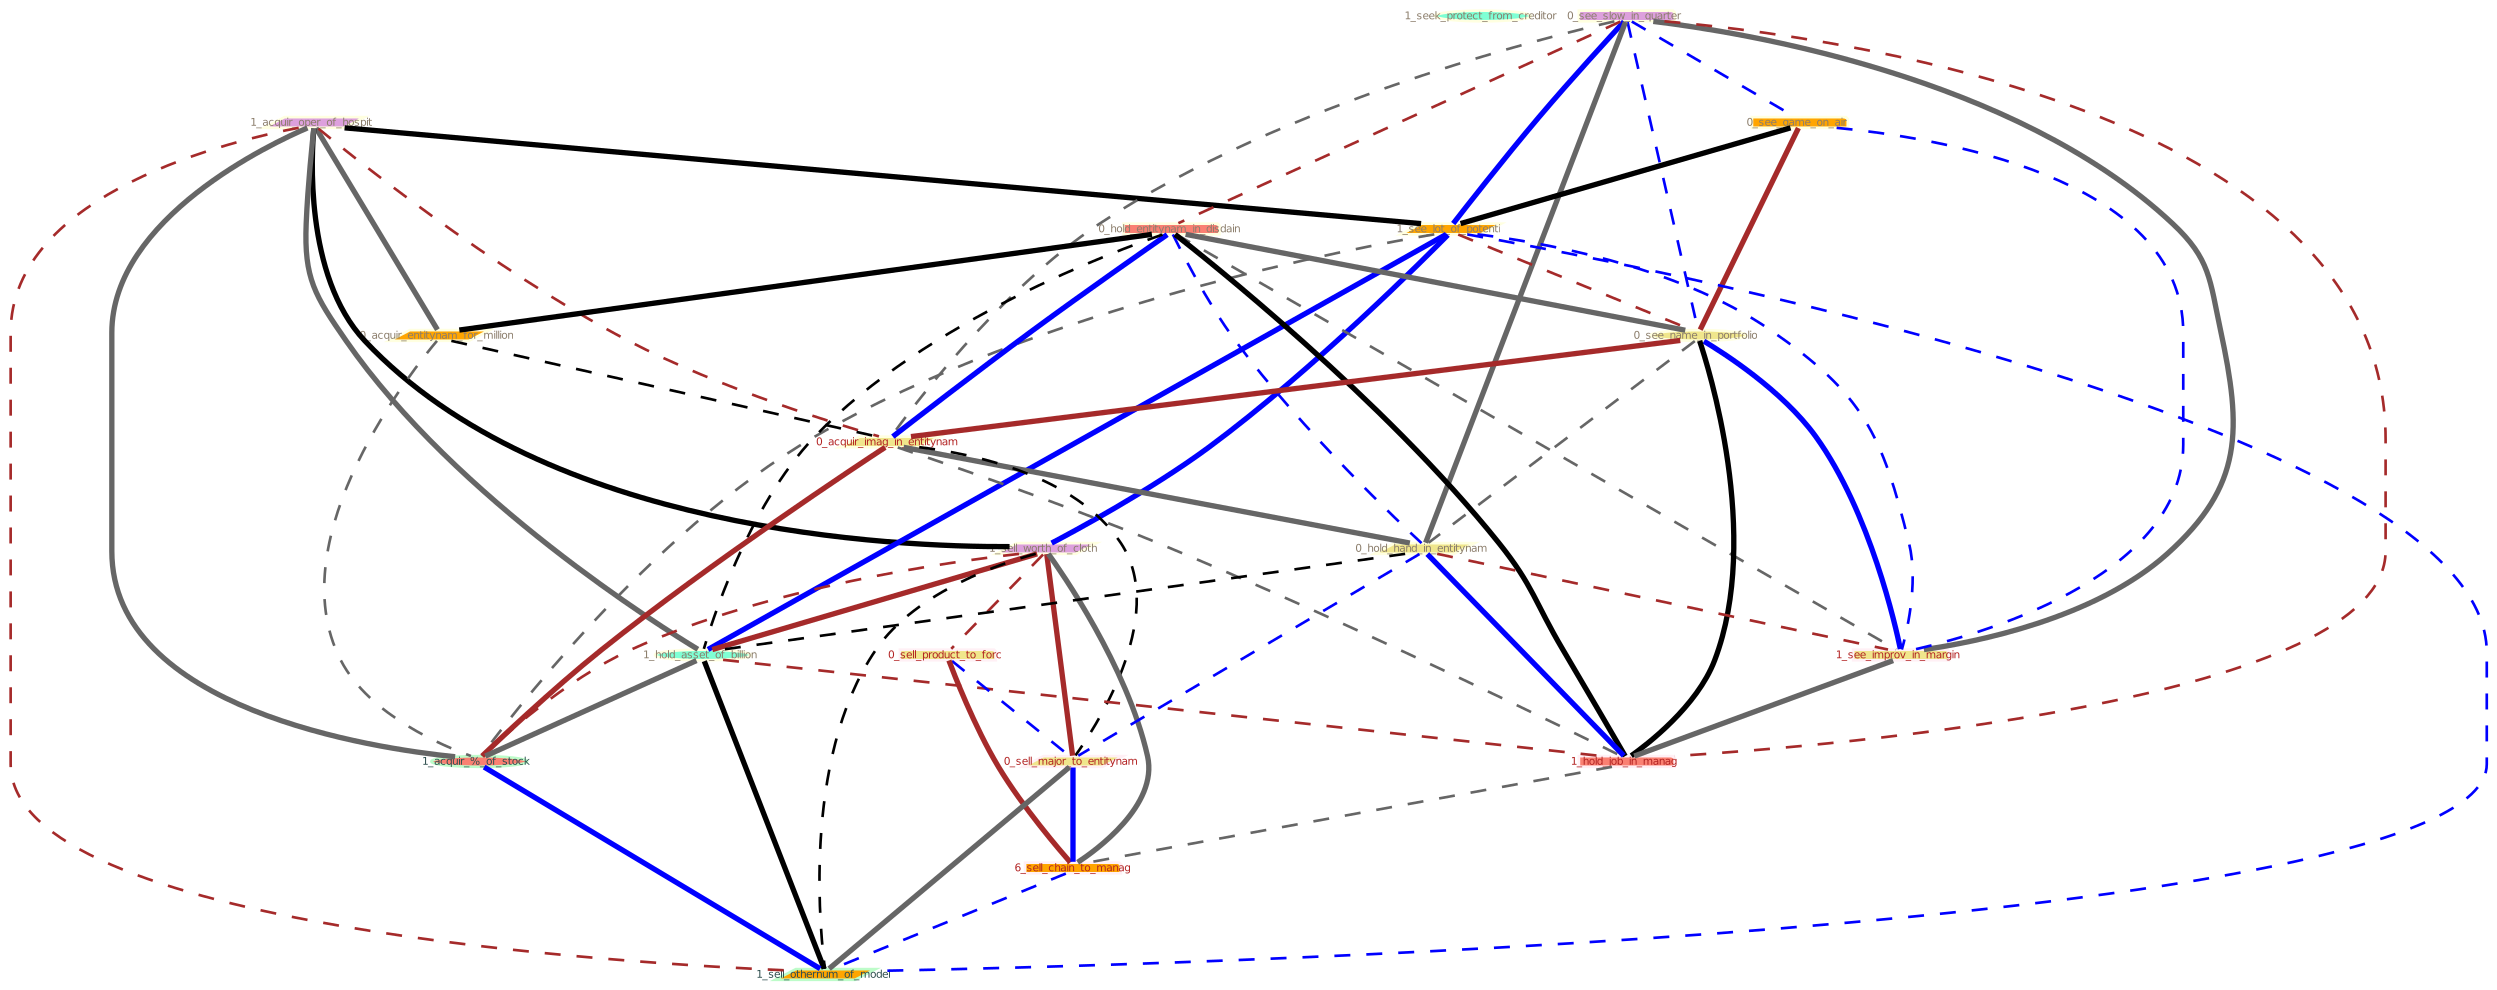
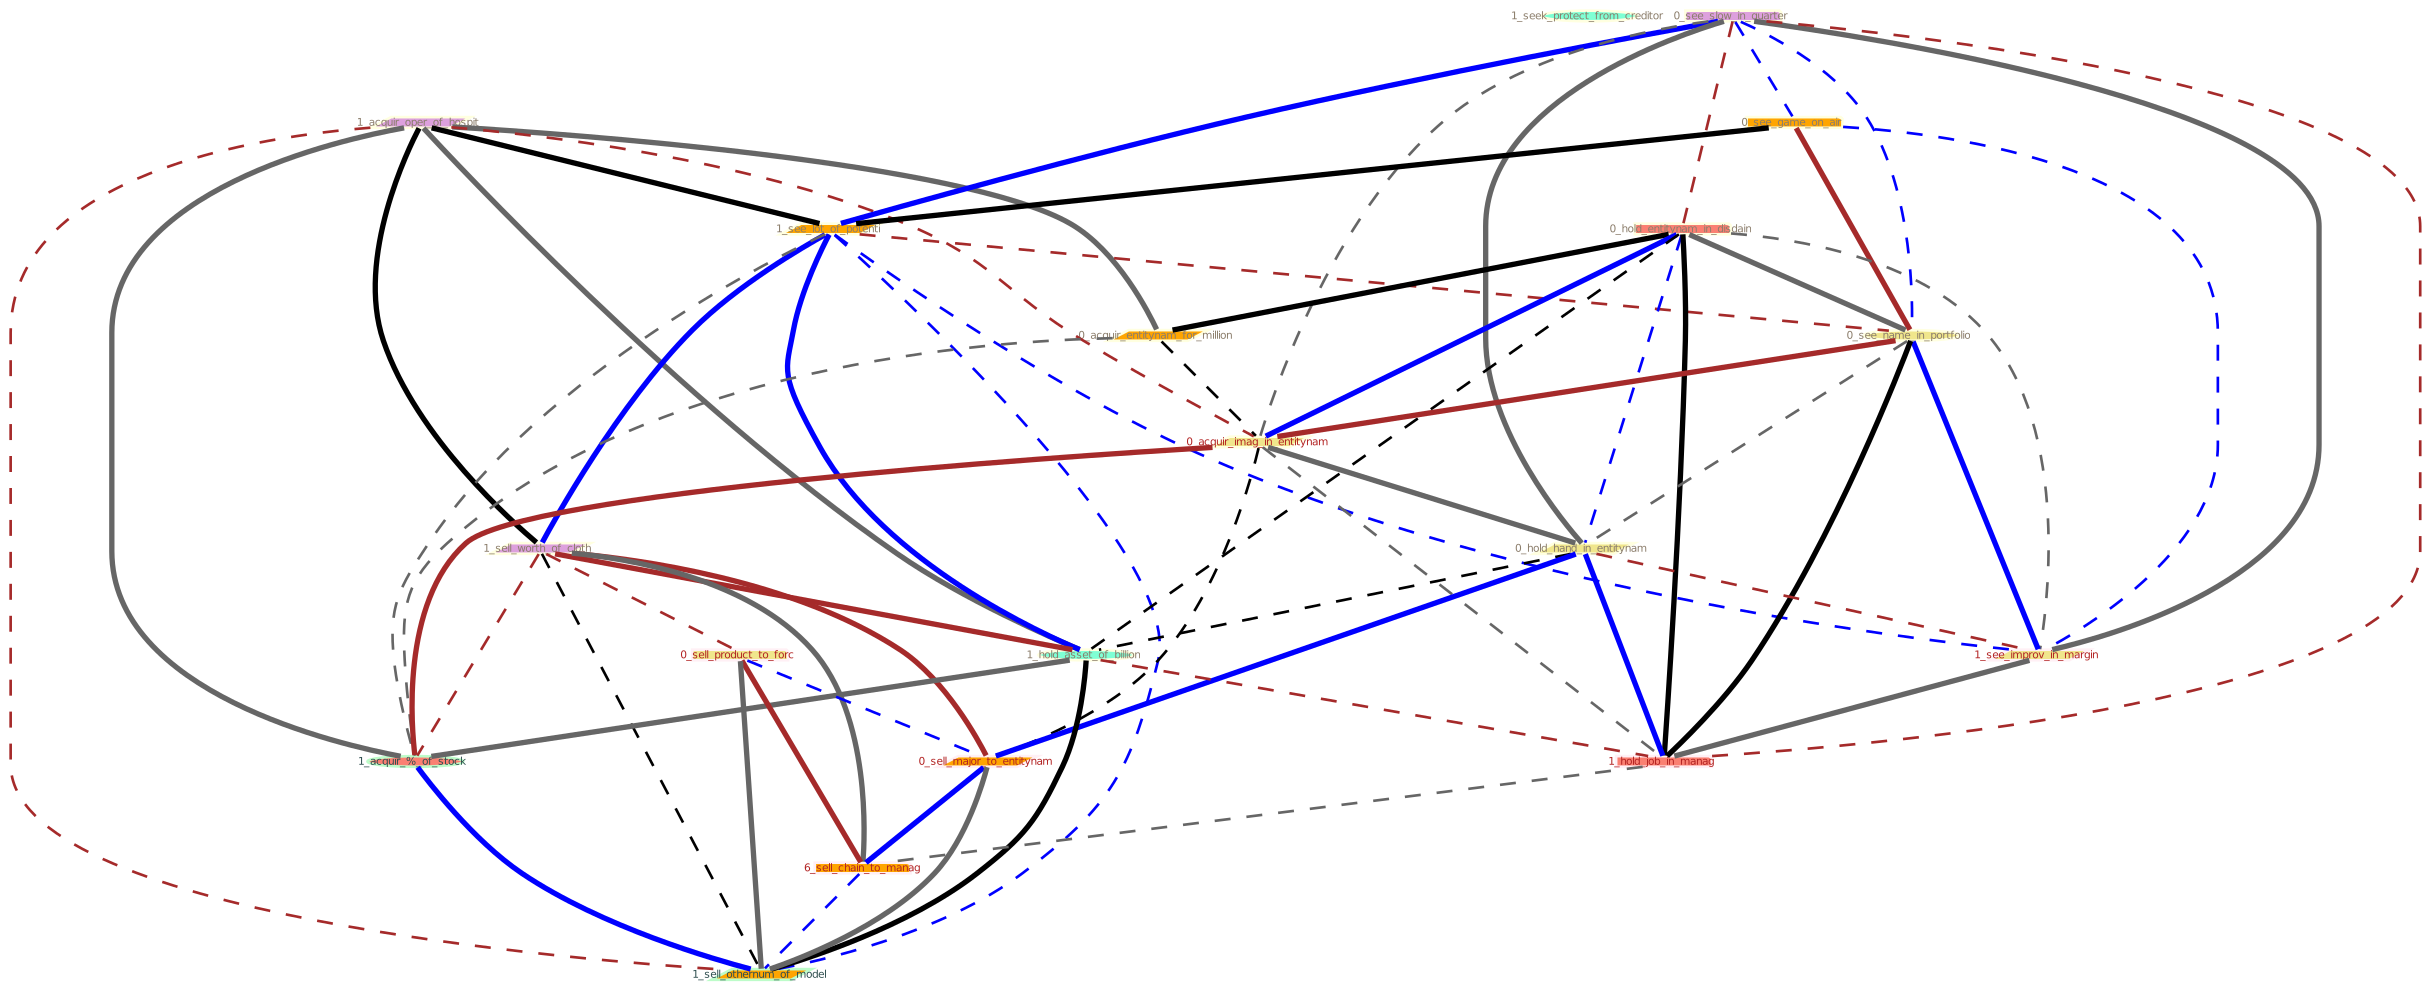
(1249, 655) -> (1286, 655)
(1901, 655) -> (2039, 655)
(1073, 761) -> (988, 761)
none -> (751, 815)
